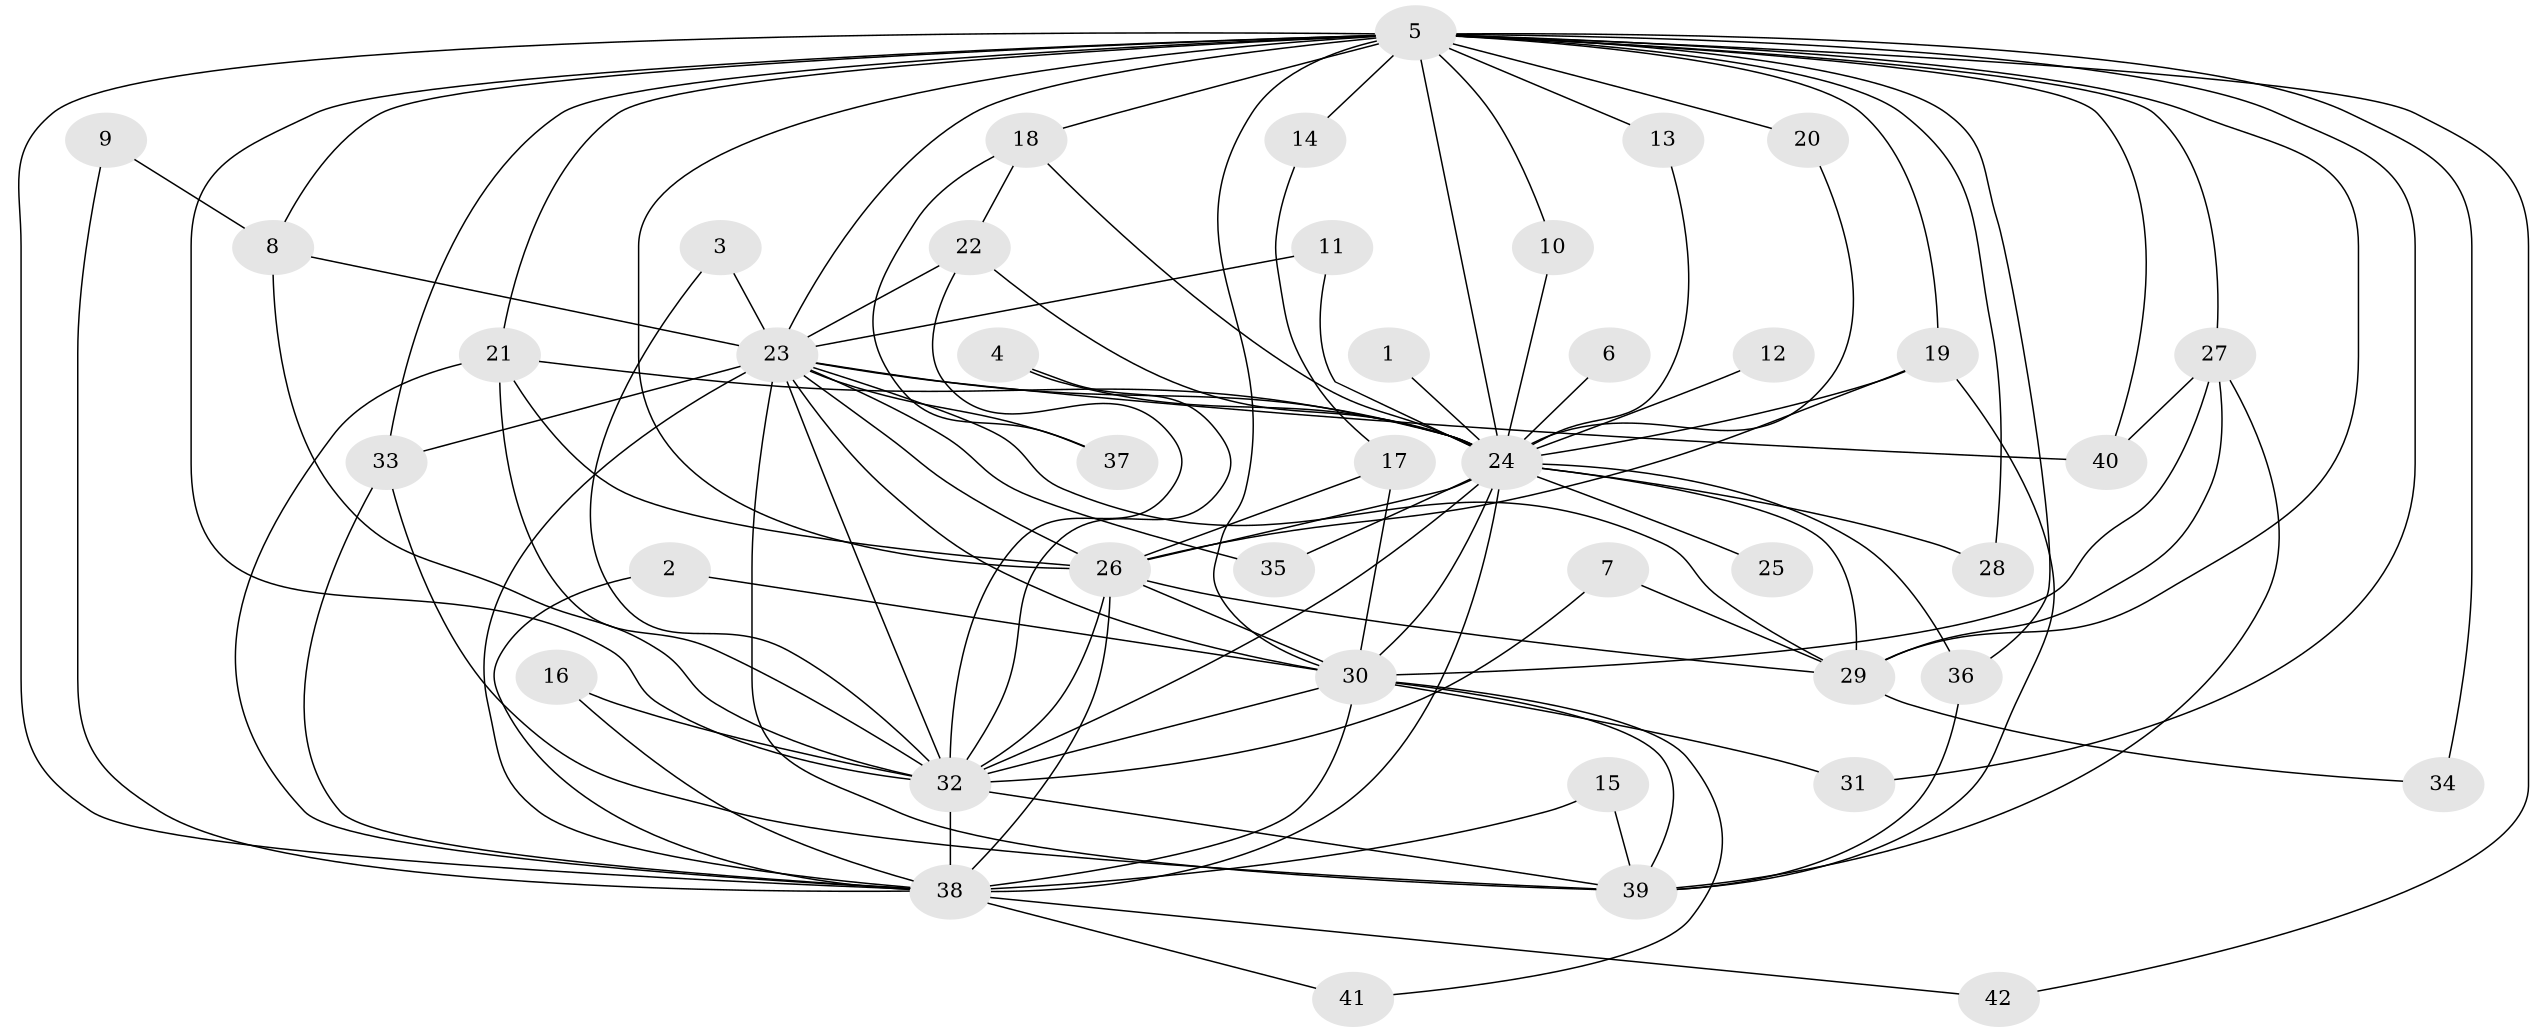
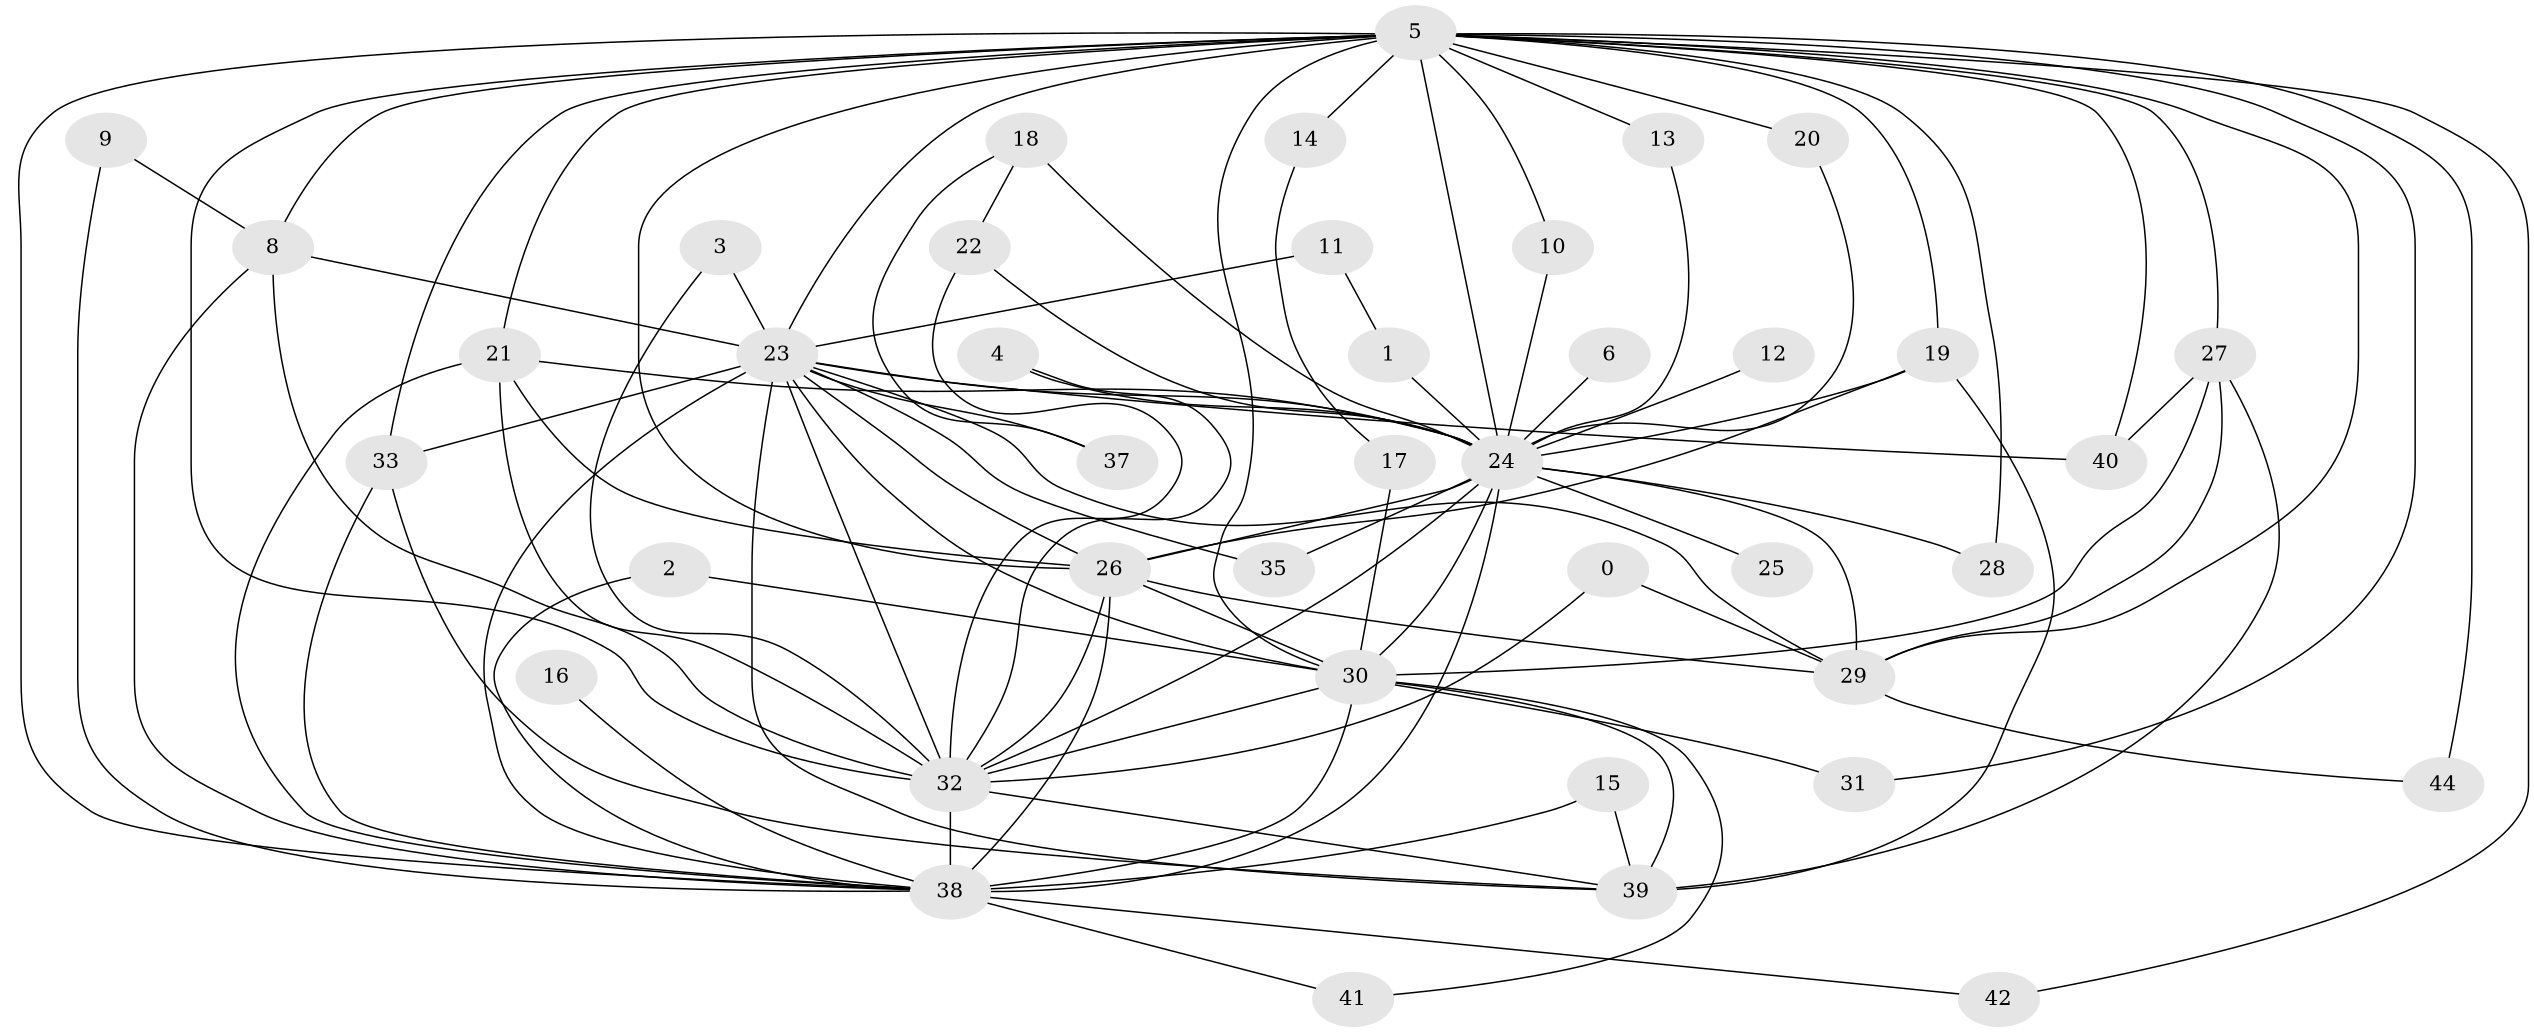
(1221, 85) -> none
(864, 307) -> none
(1353, 390) -> (1361, 301)
(1258, 514) -> none
(1608, 570) -> (1608, 570)
(1962, 677) -> none
(668, 719) -> none
(2443, 785) -> (2443, 785)
none -> (266, 815)
